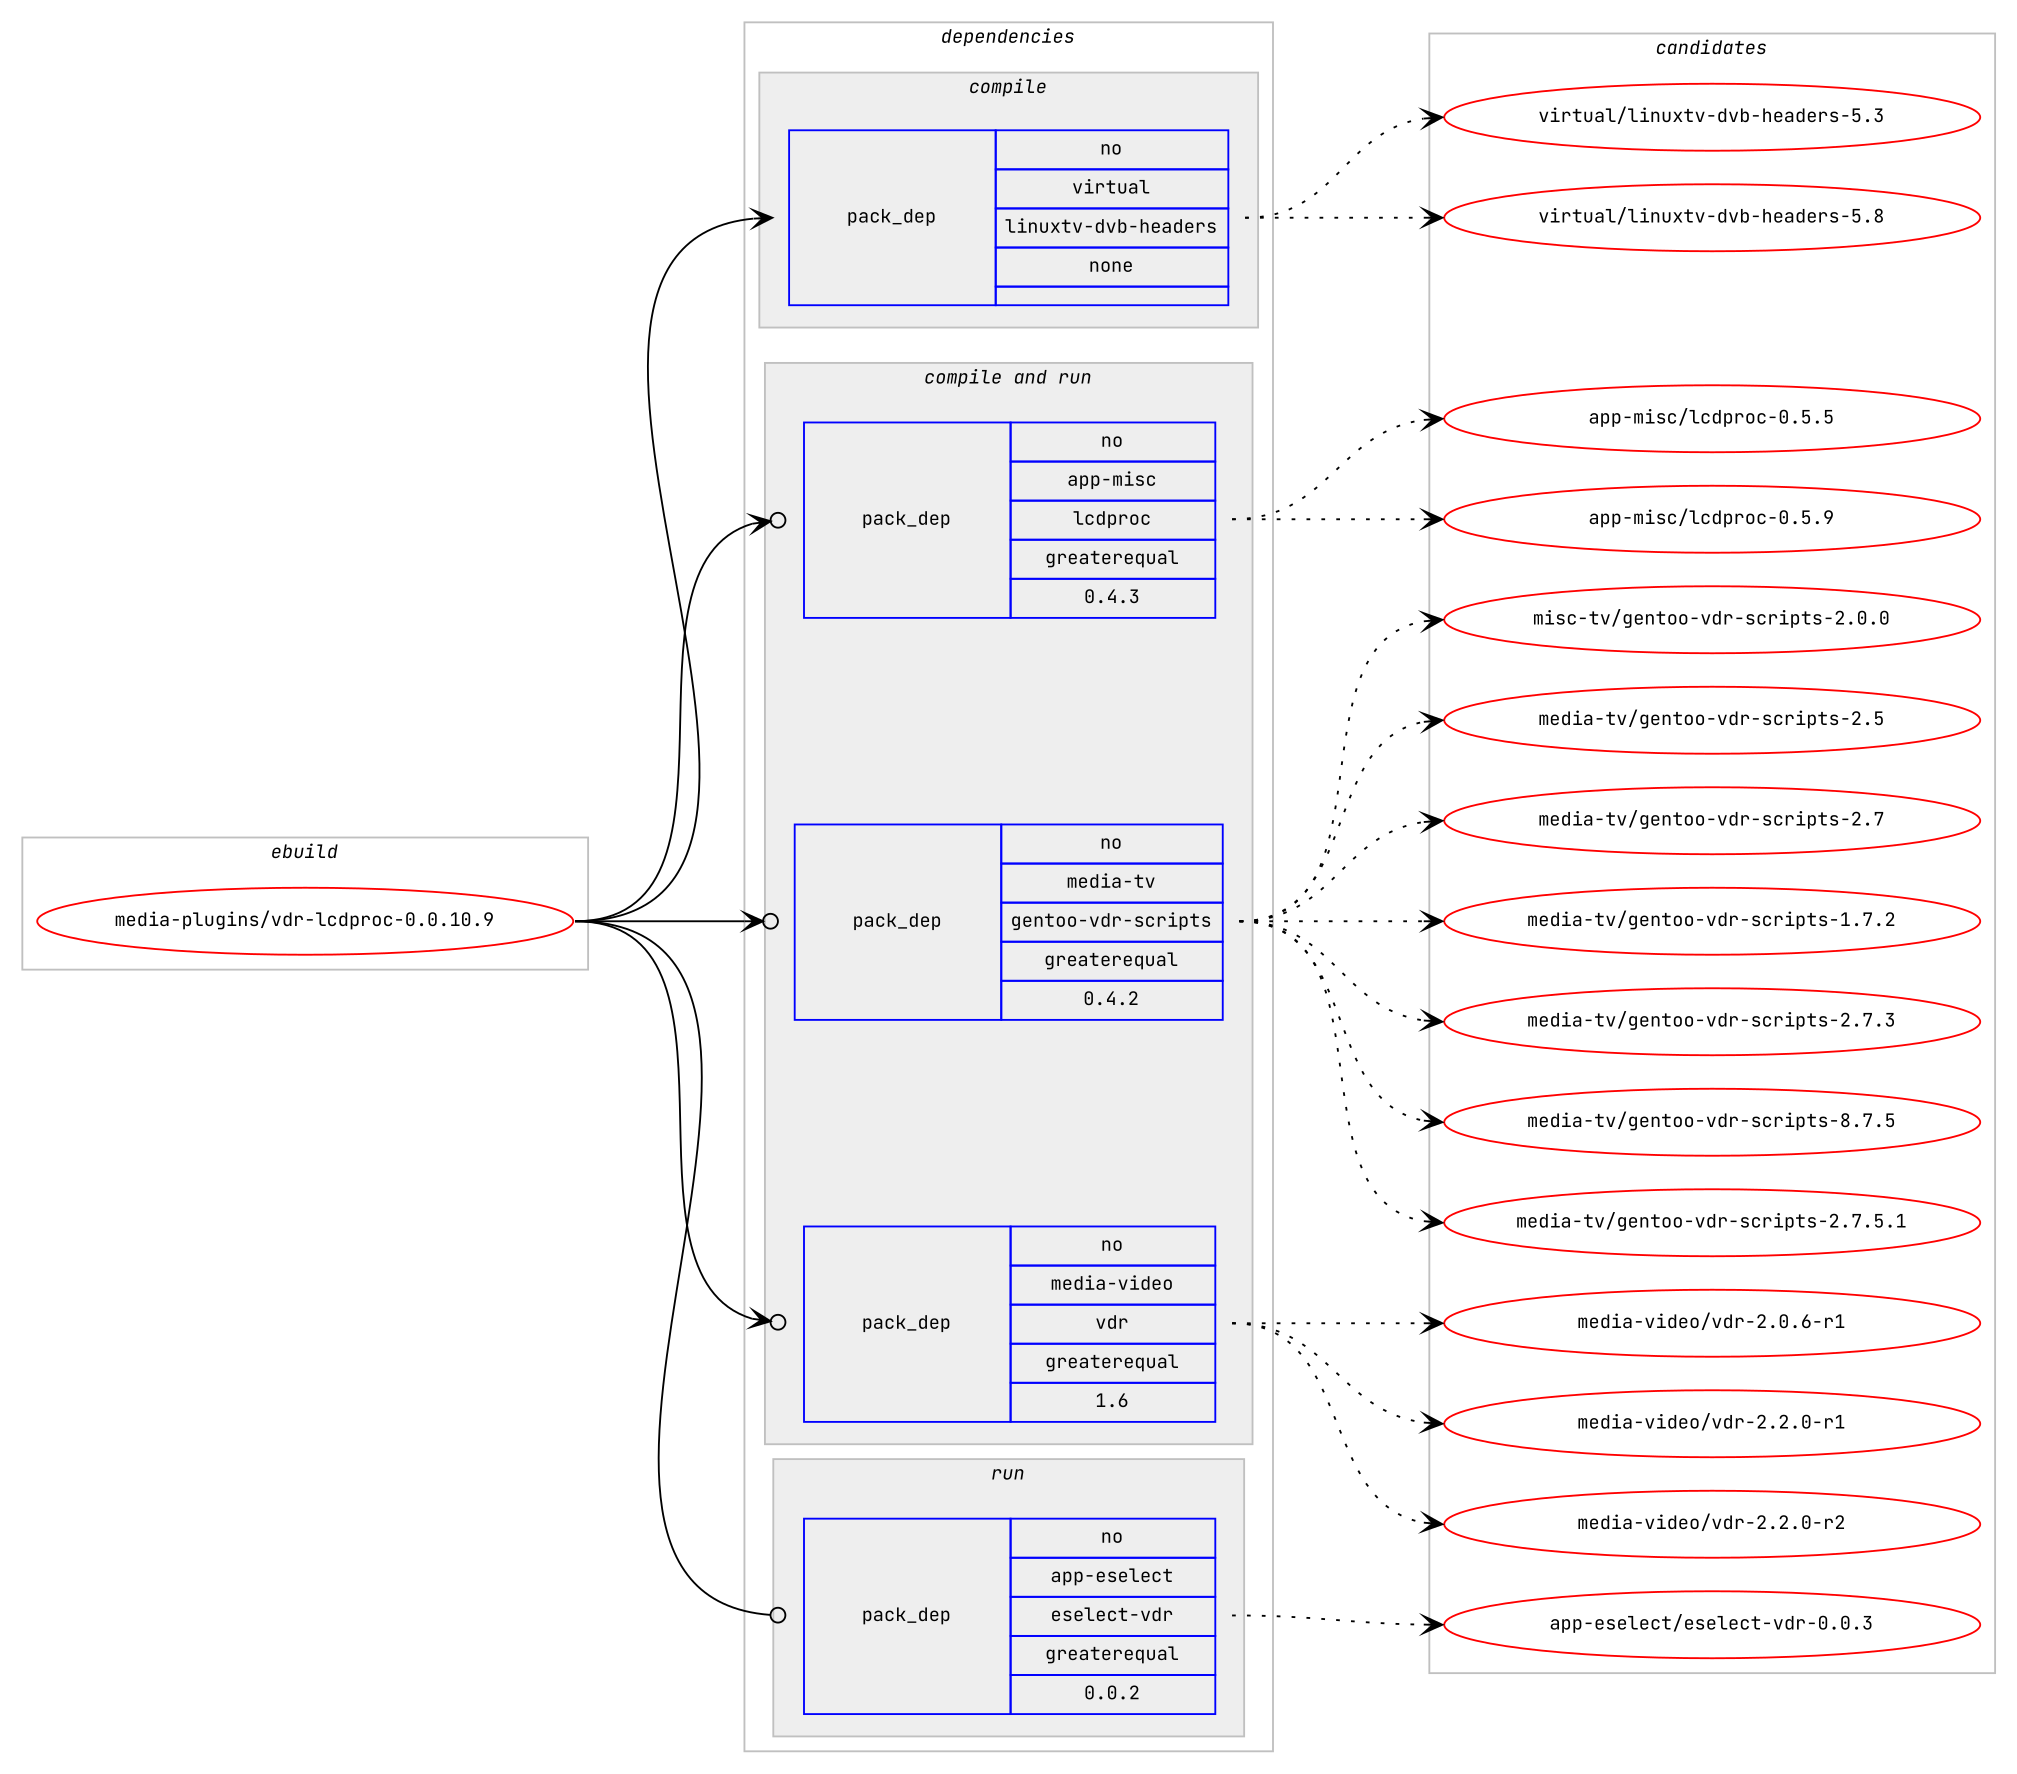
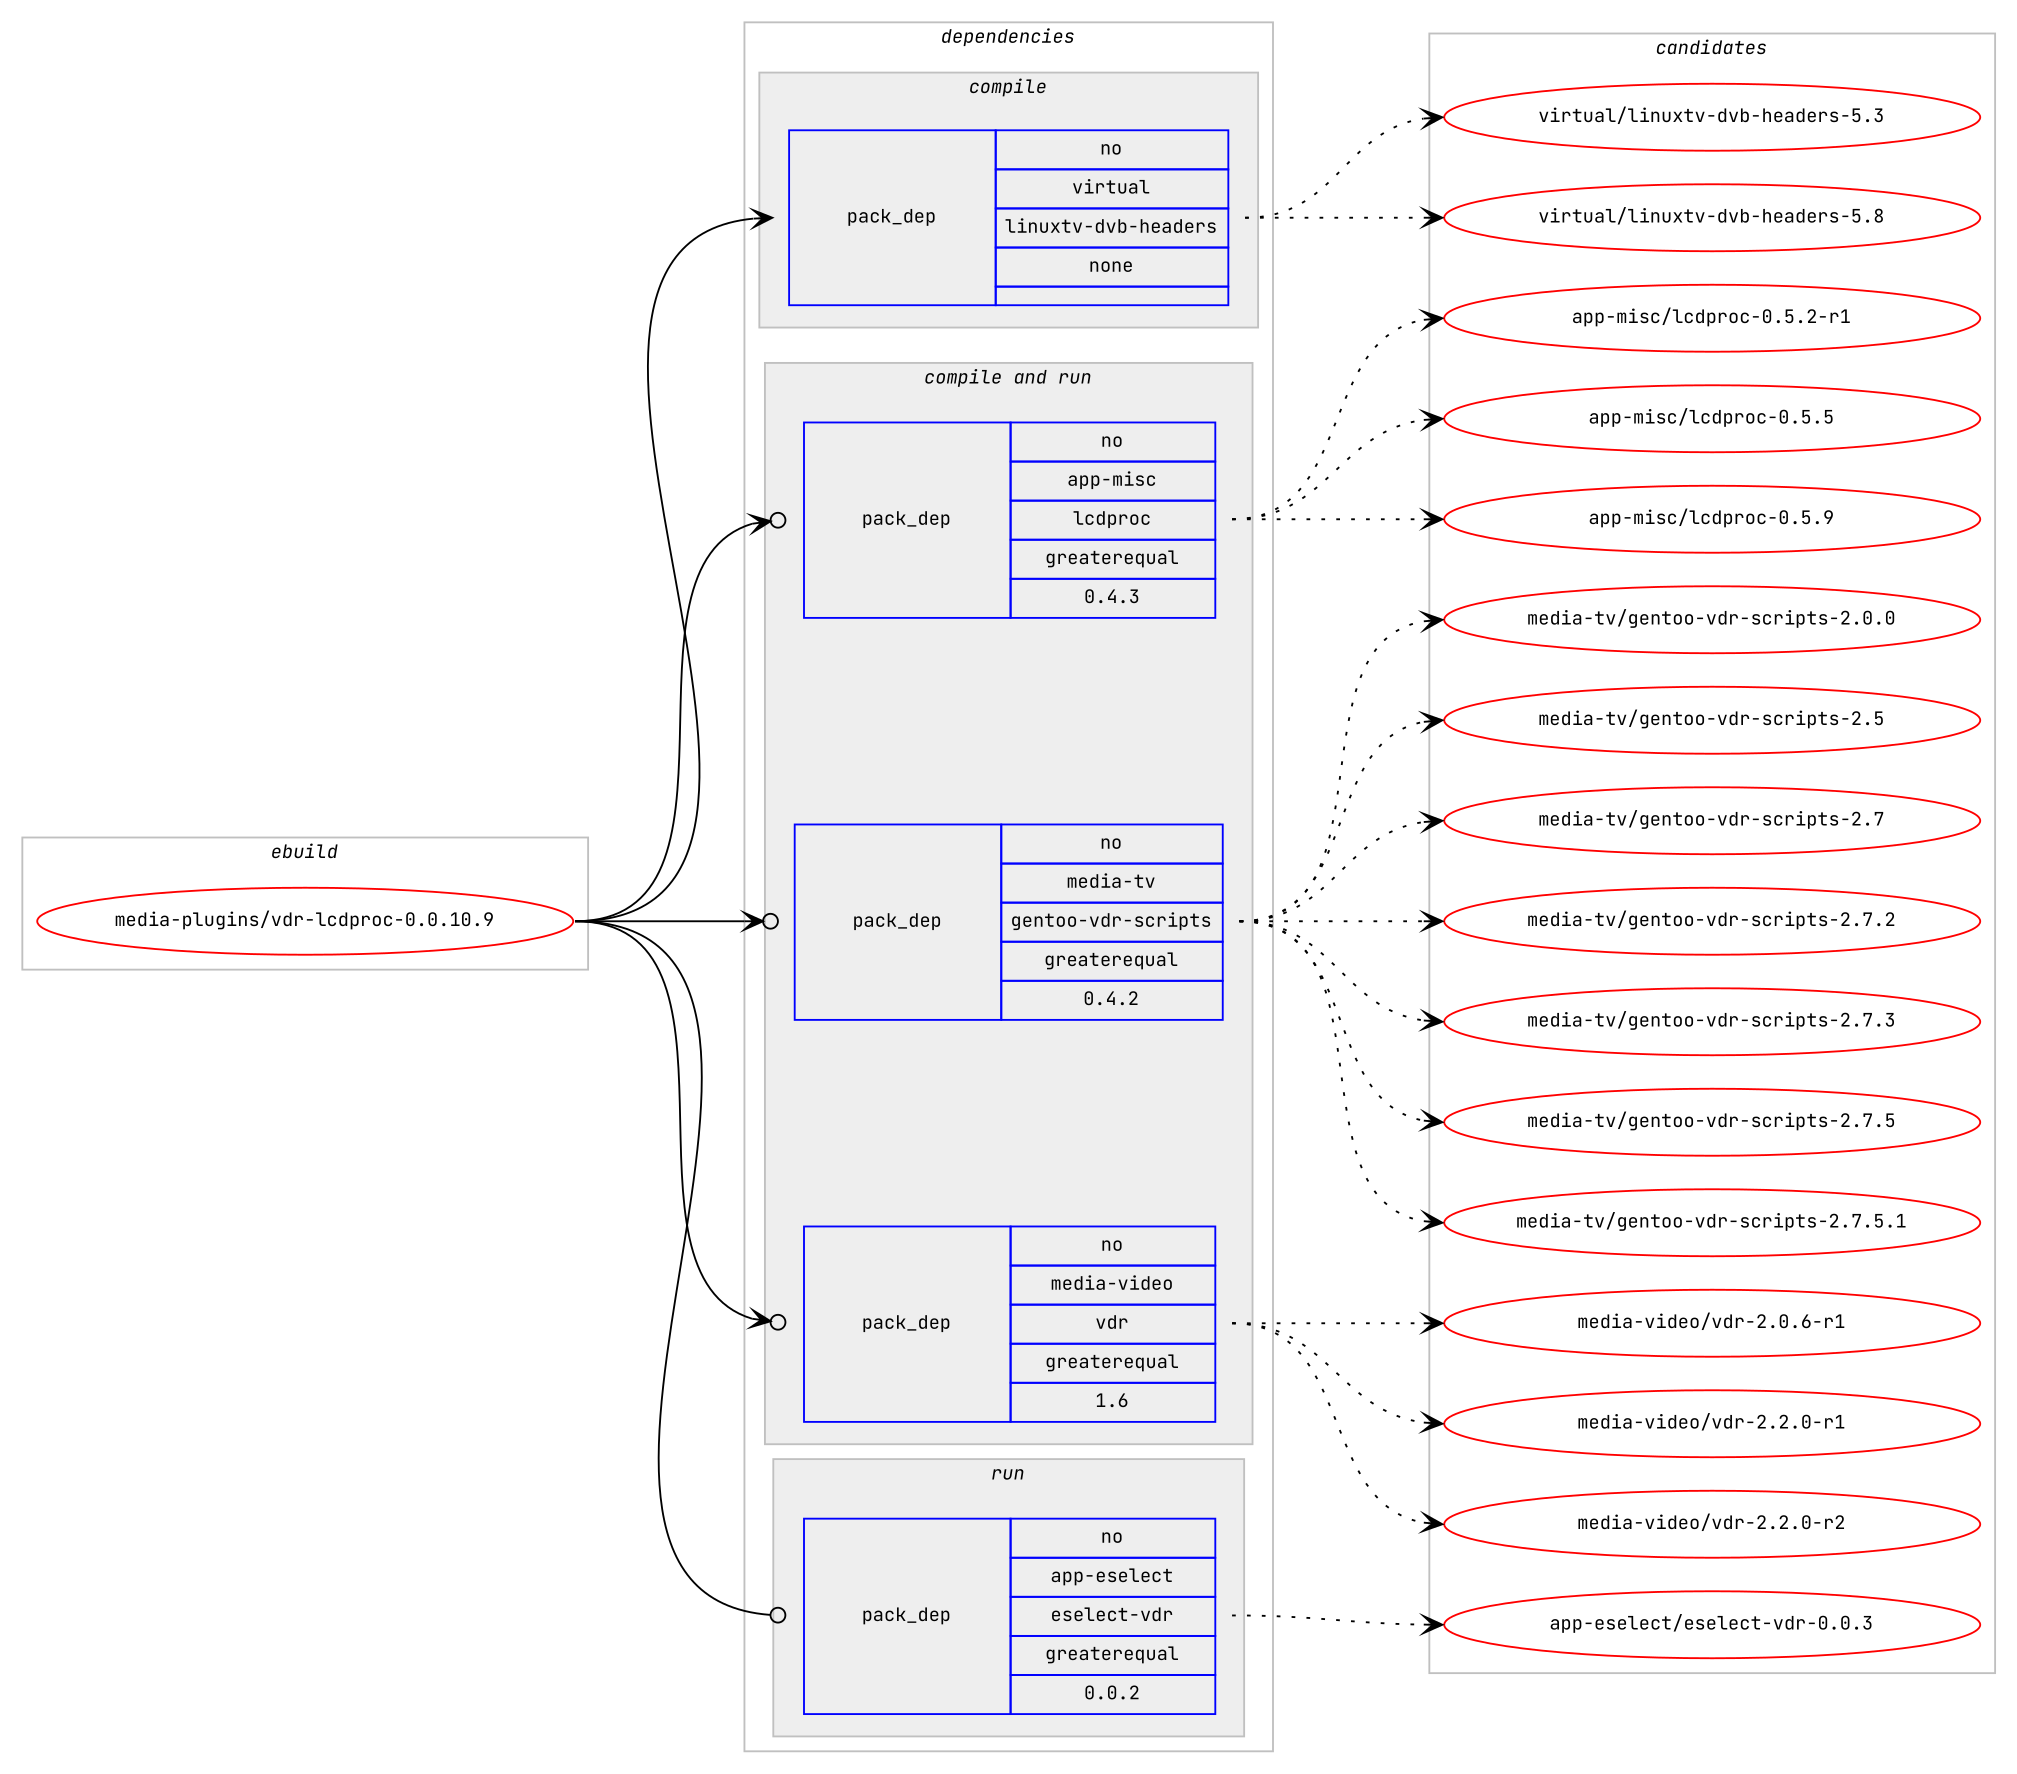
none -> (1712, 318)
(1712, 620) -> (1712, 620)
(1712, 921) -> (1712, 921)
(1712, 1122) -> (1712, 1122)
